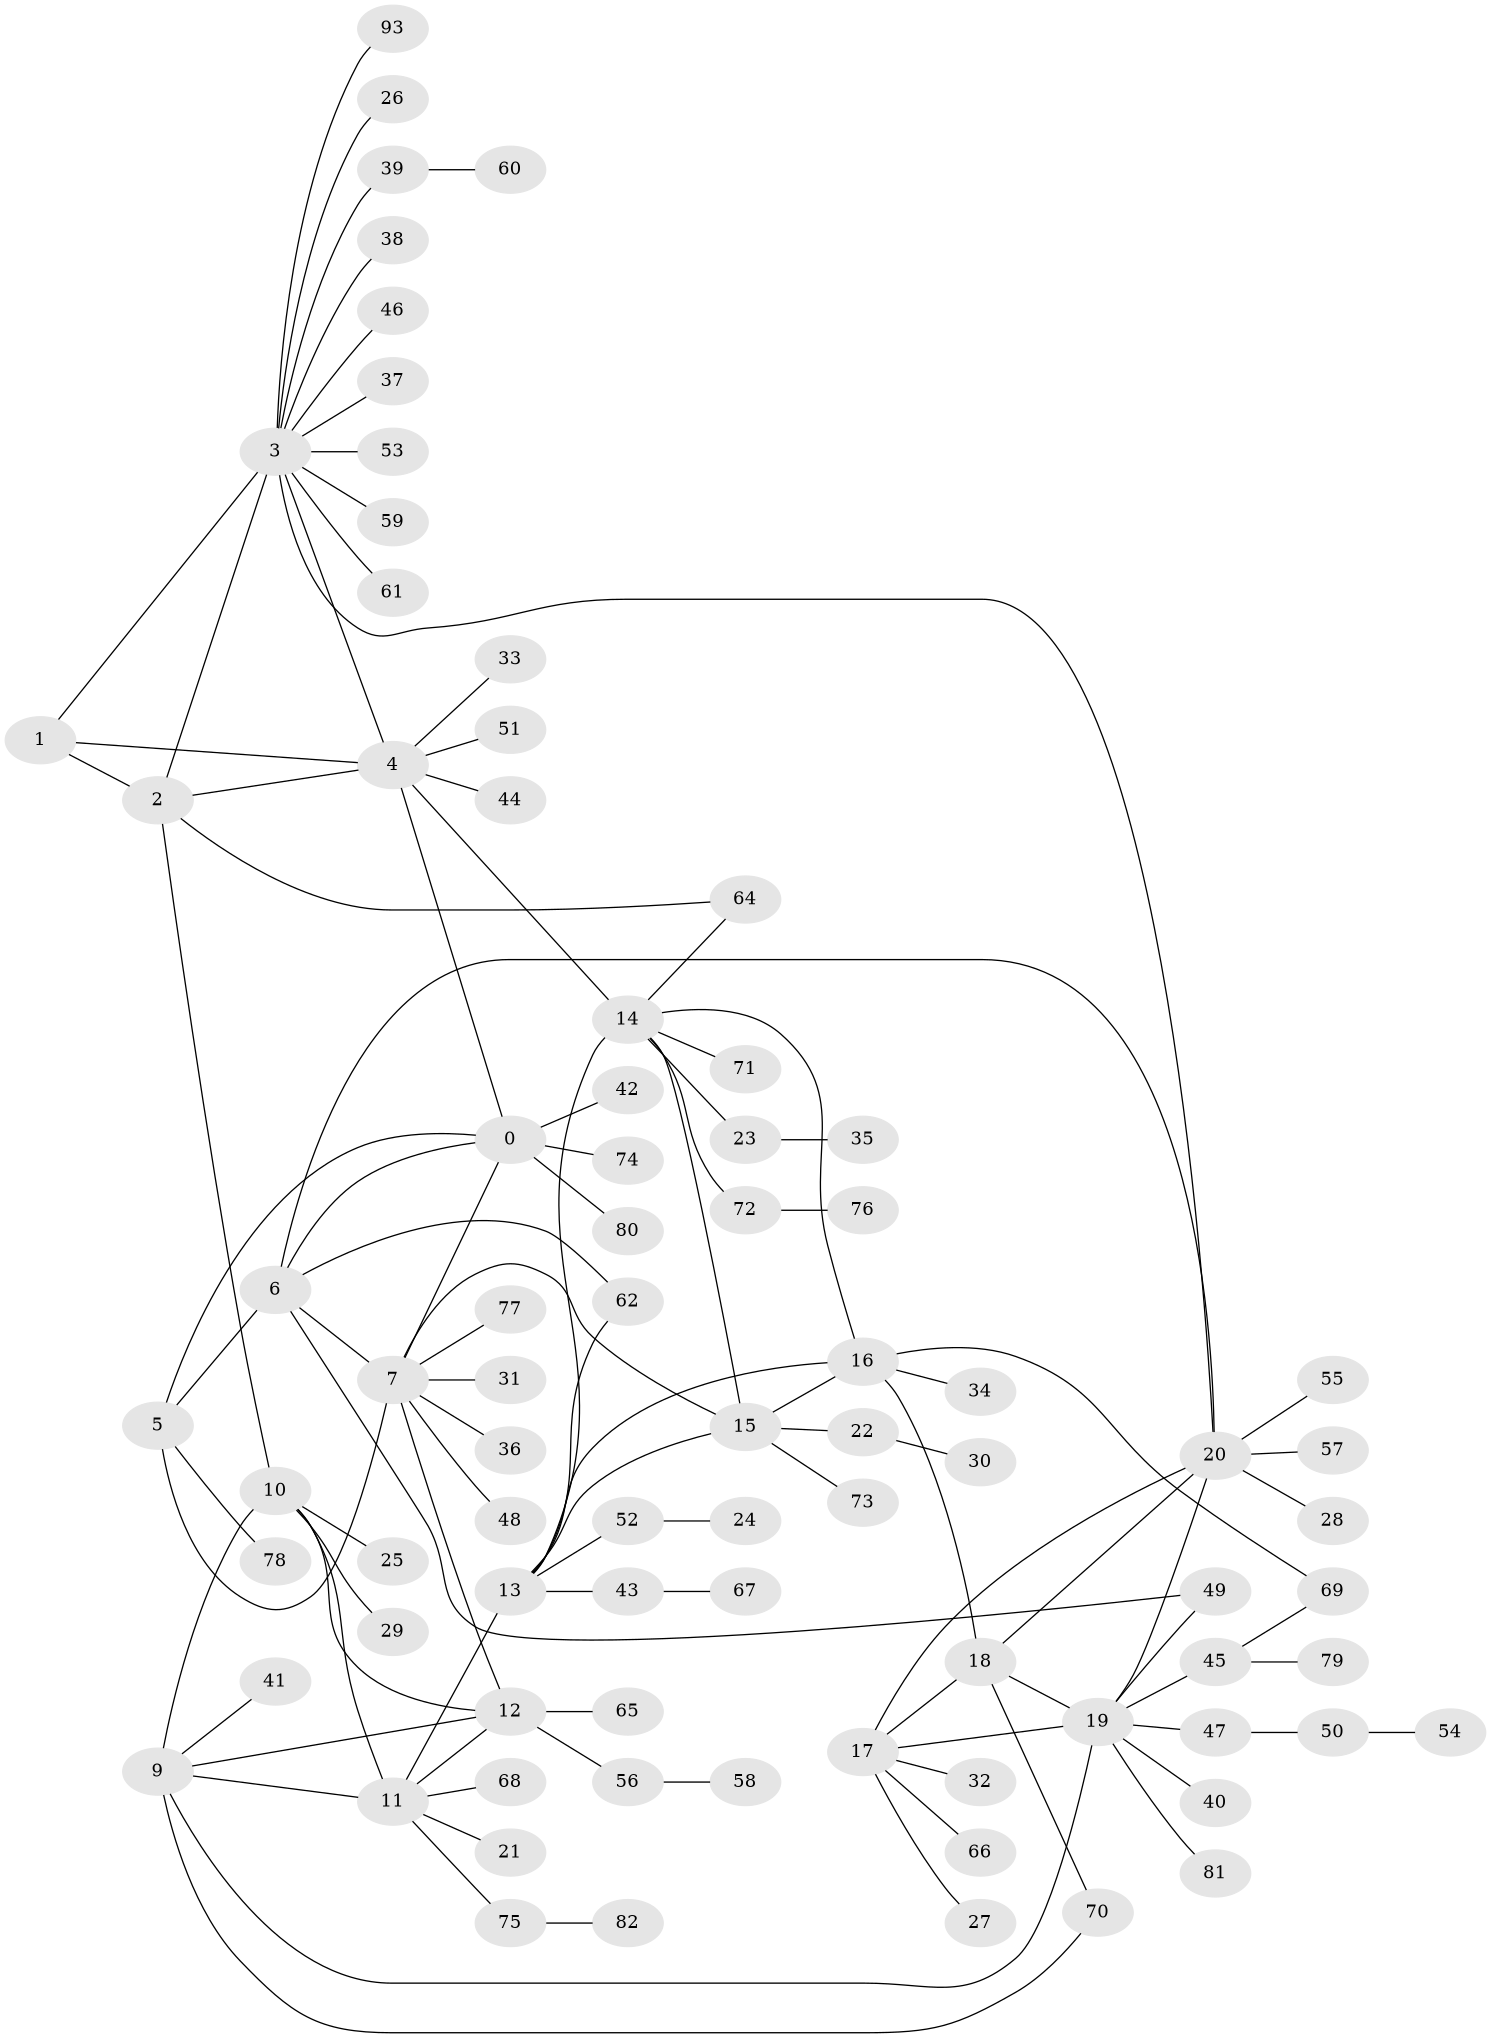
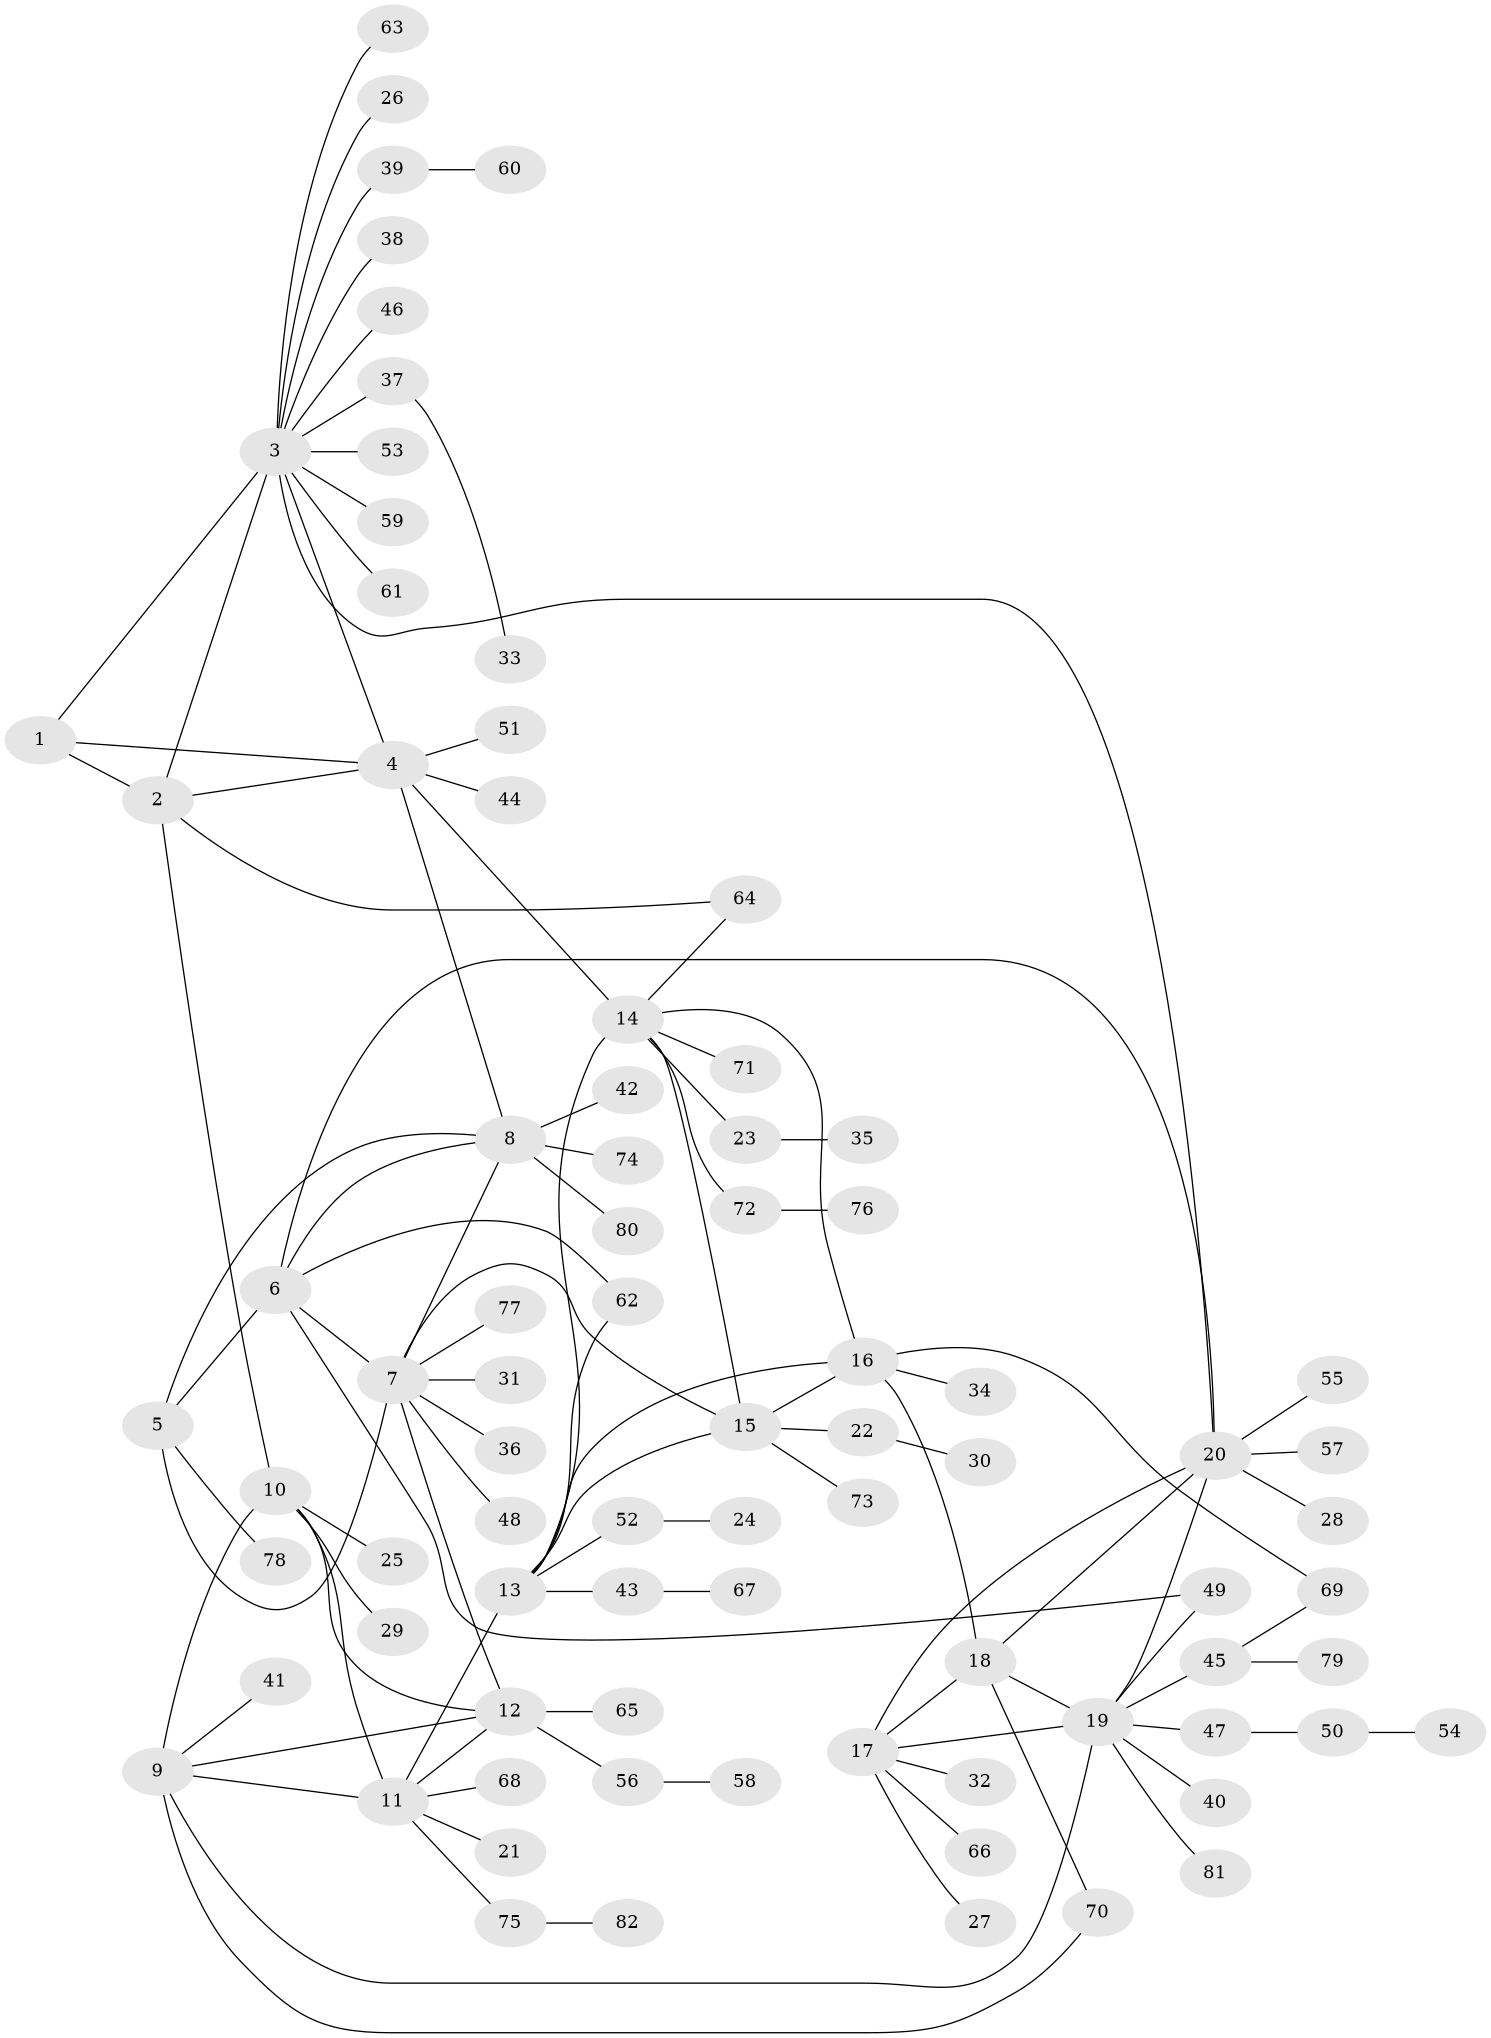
(393, 29) -> (393, 29)
(452, 712) -> (472, 513)
(510, 1140) -> (510, 1140)
